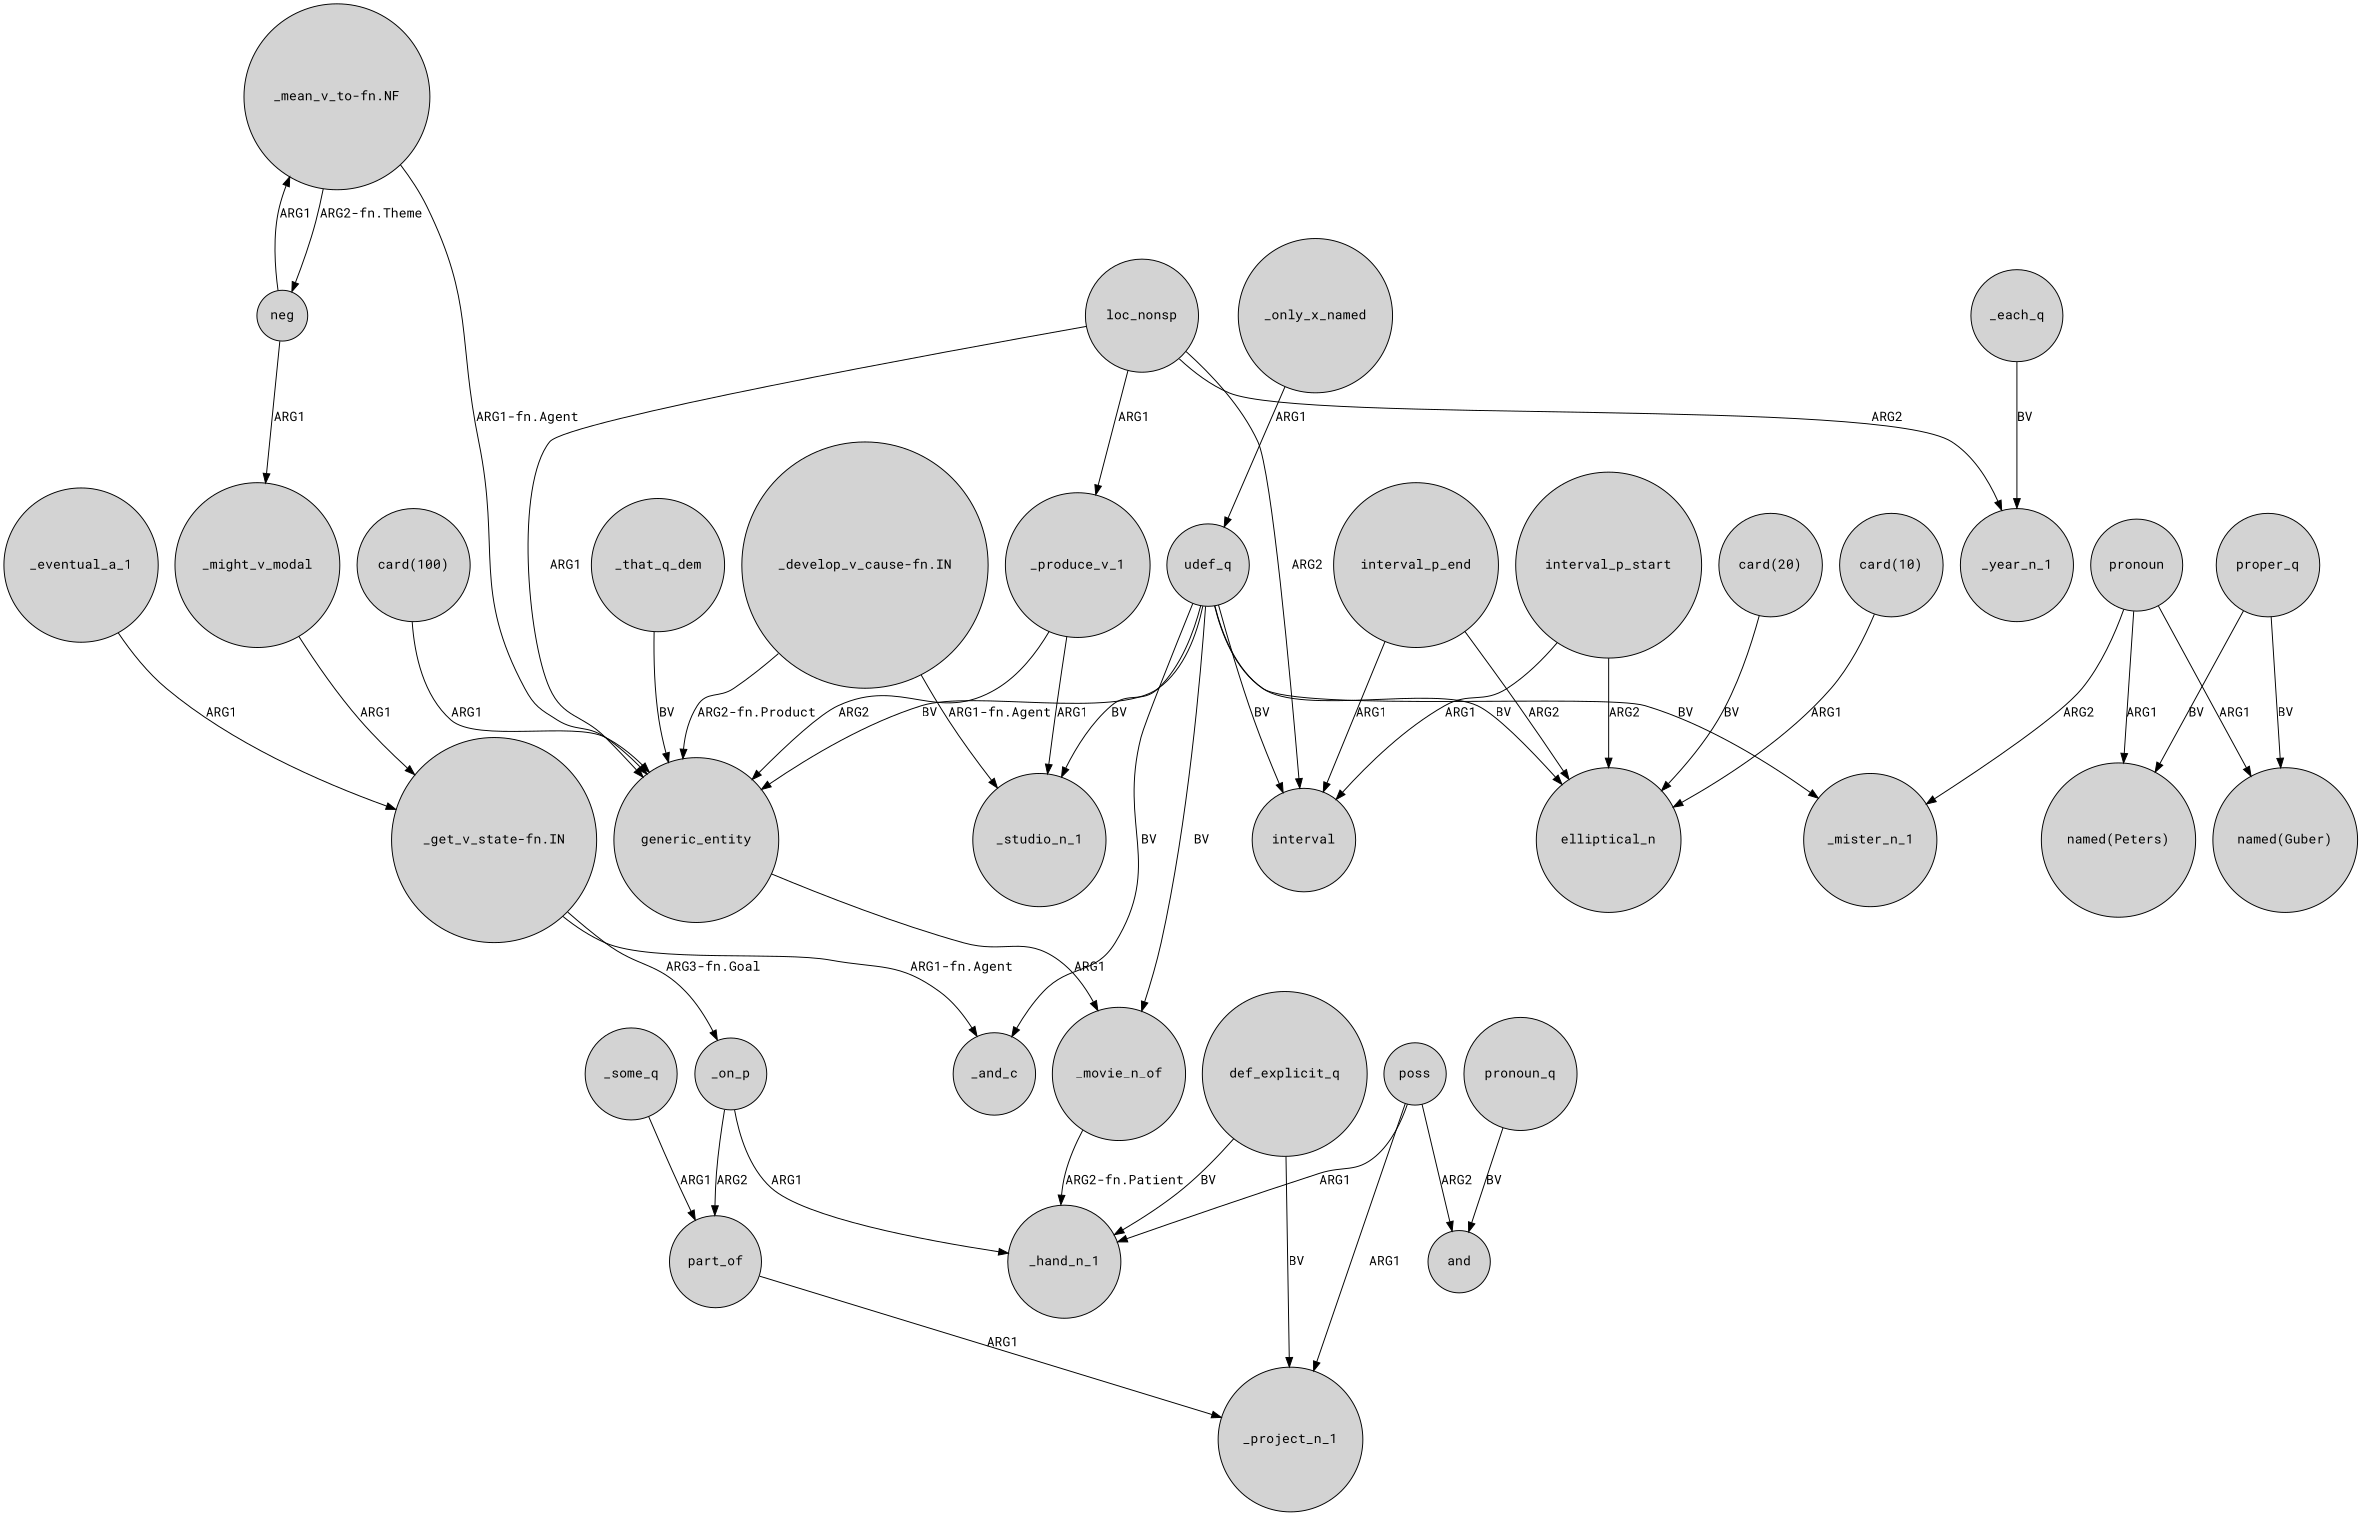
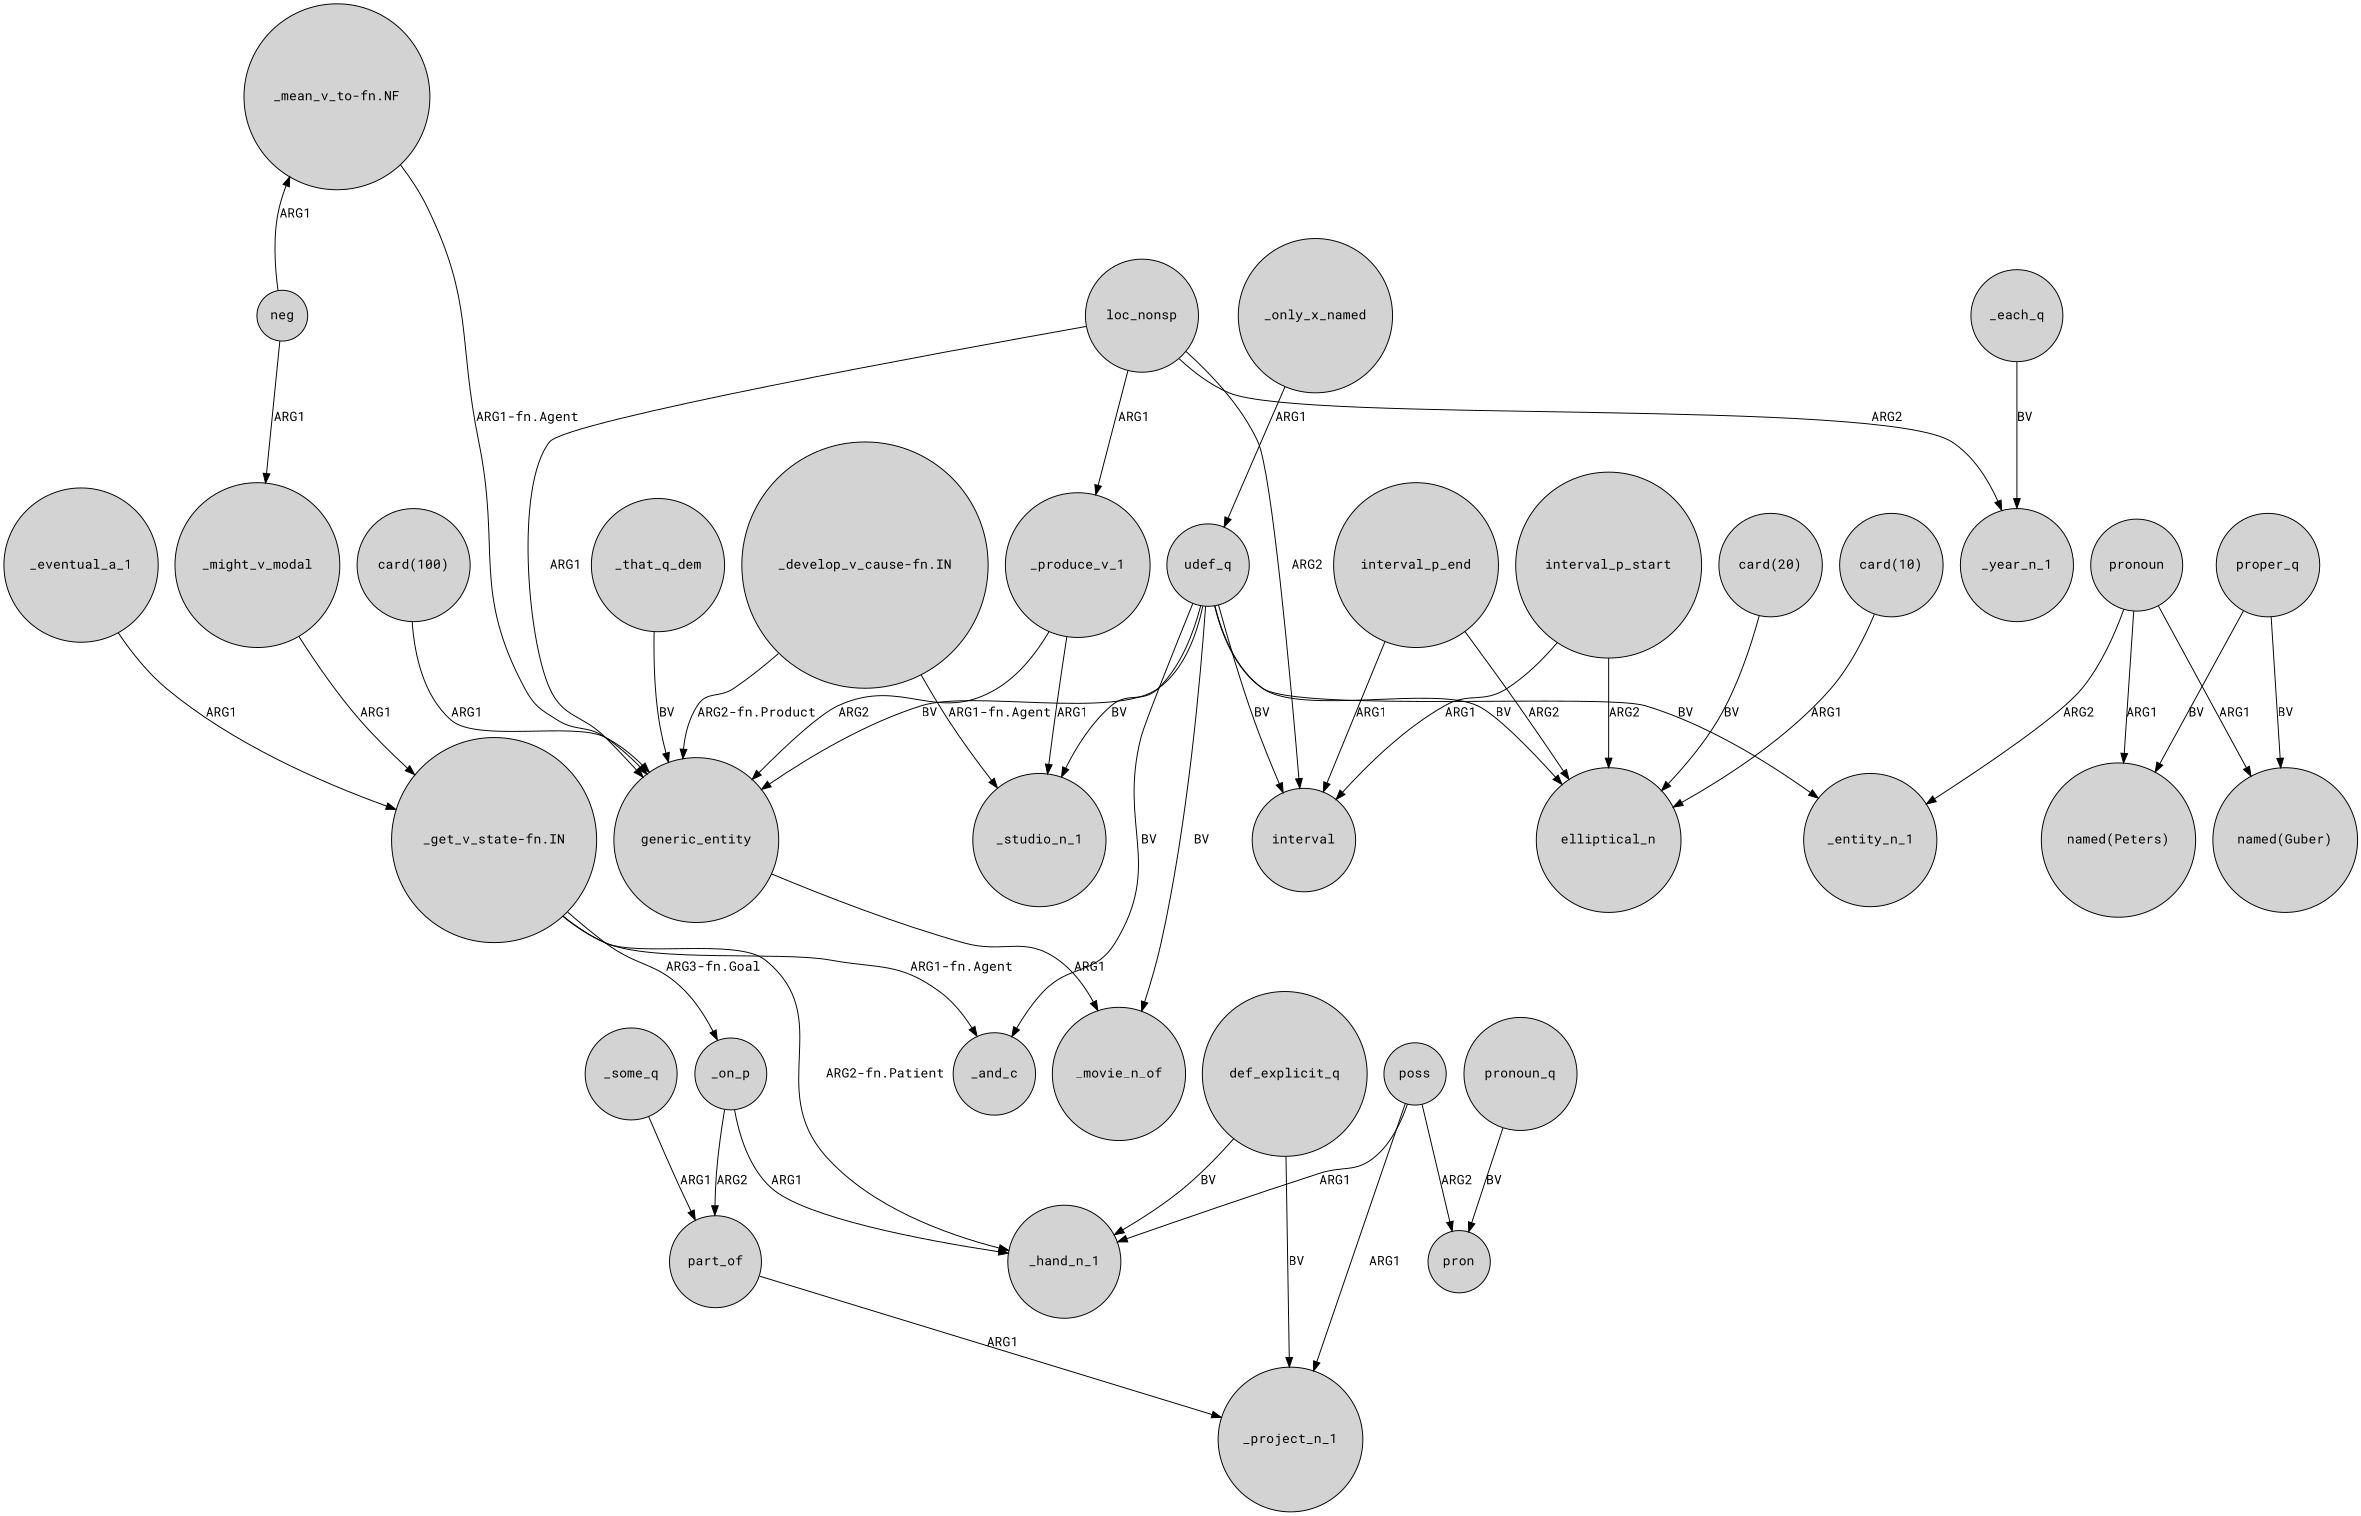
(312, 236) -> none
(1870, 840) -> (1870, 840)
(1069, 1162) -> (799, 1049)
(1459, 1262) -> (1459, 1262)
